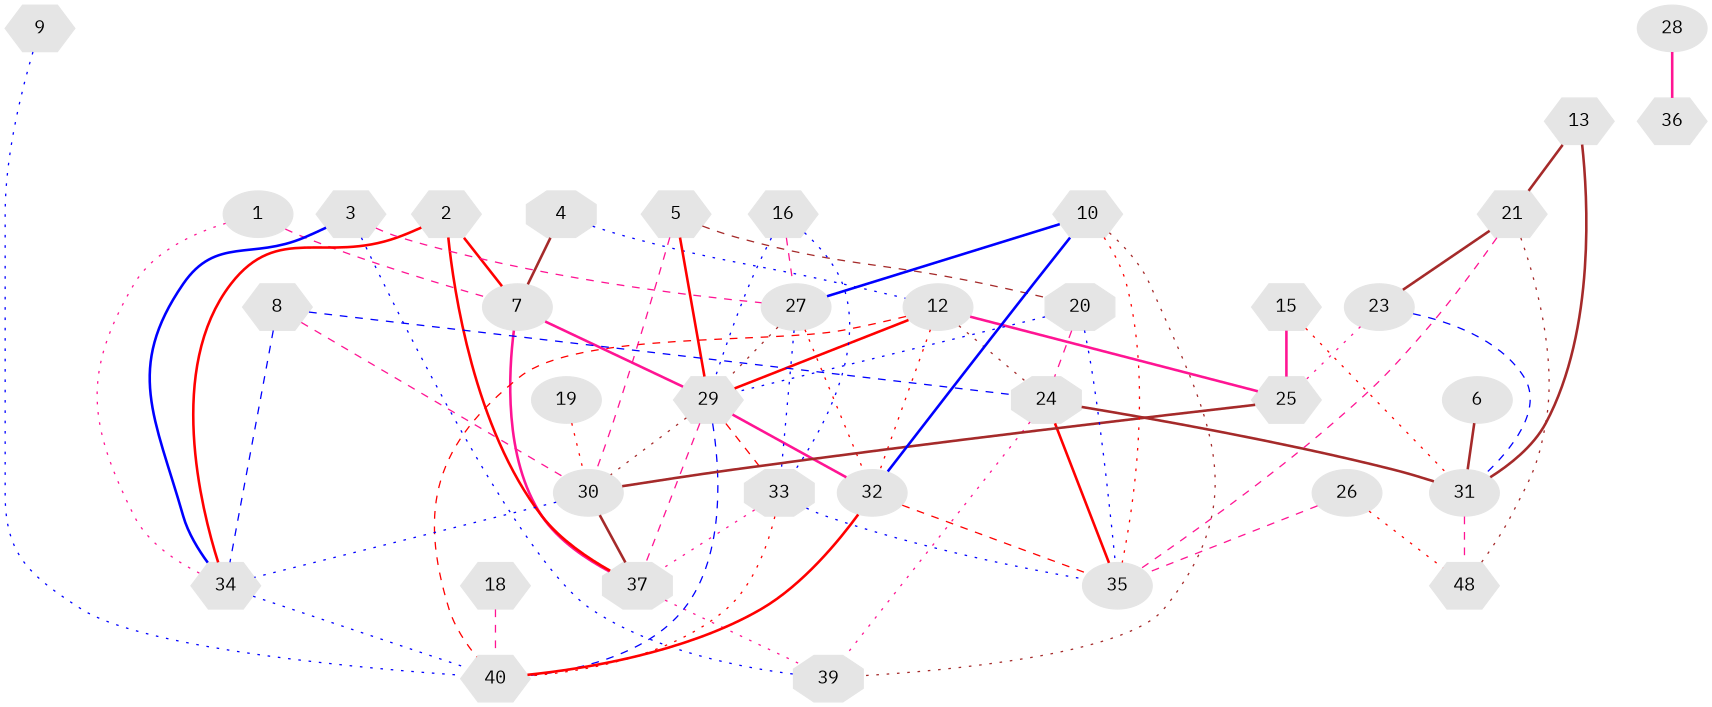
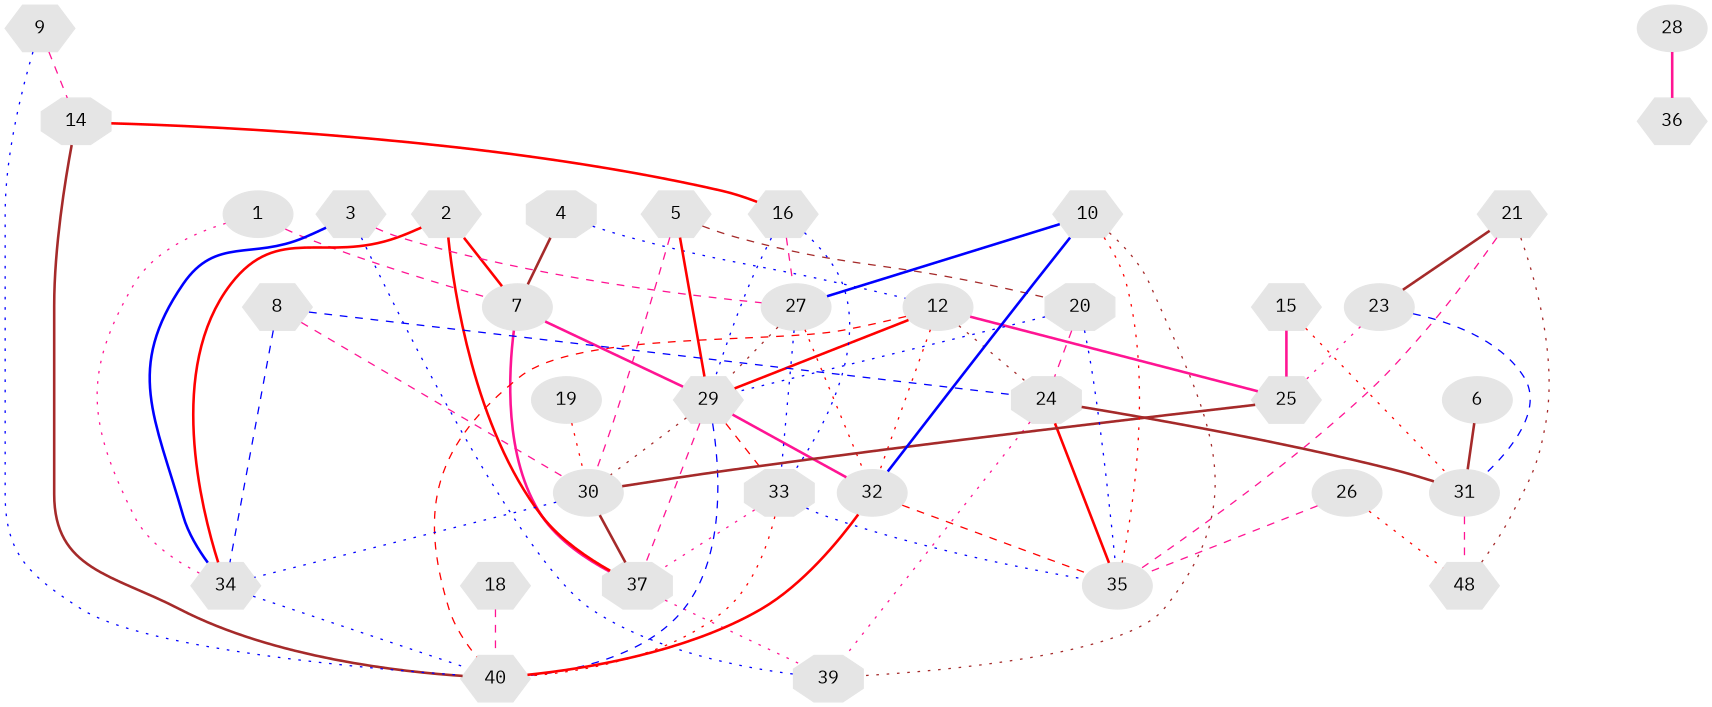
none -> (76, 121)
(1579, 121) -> none
